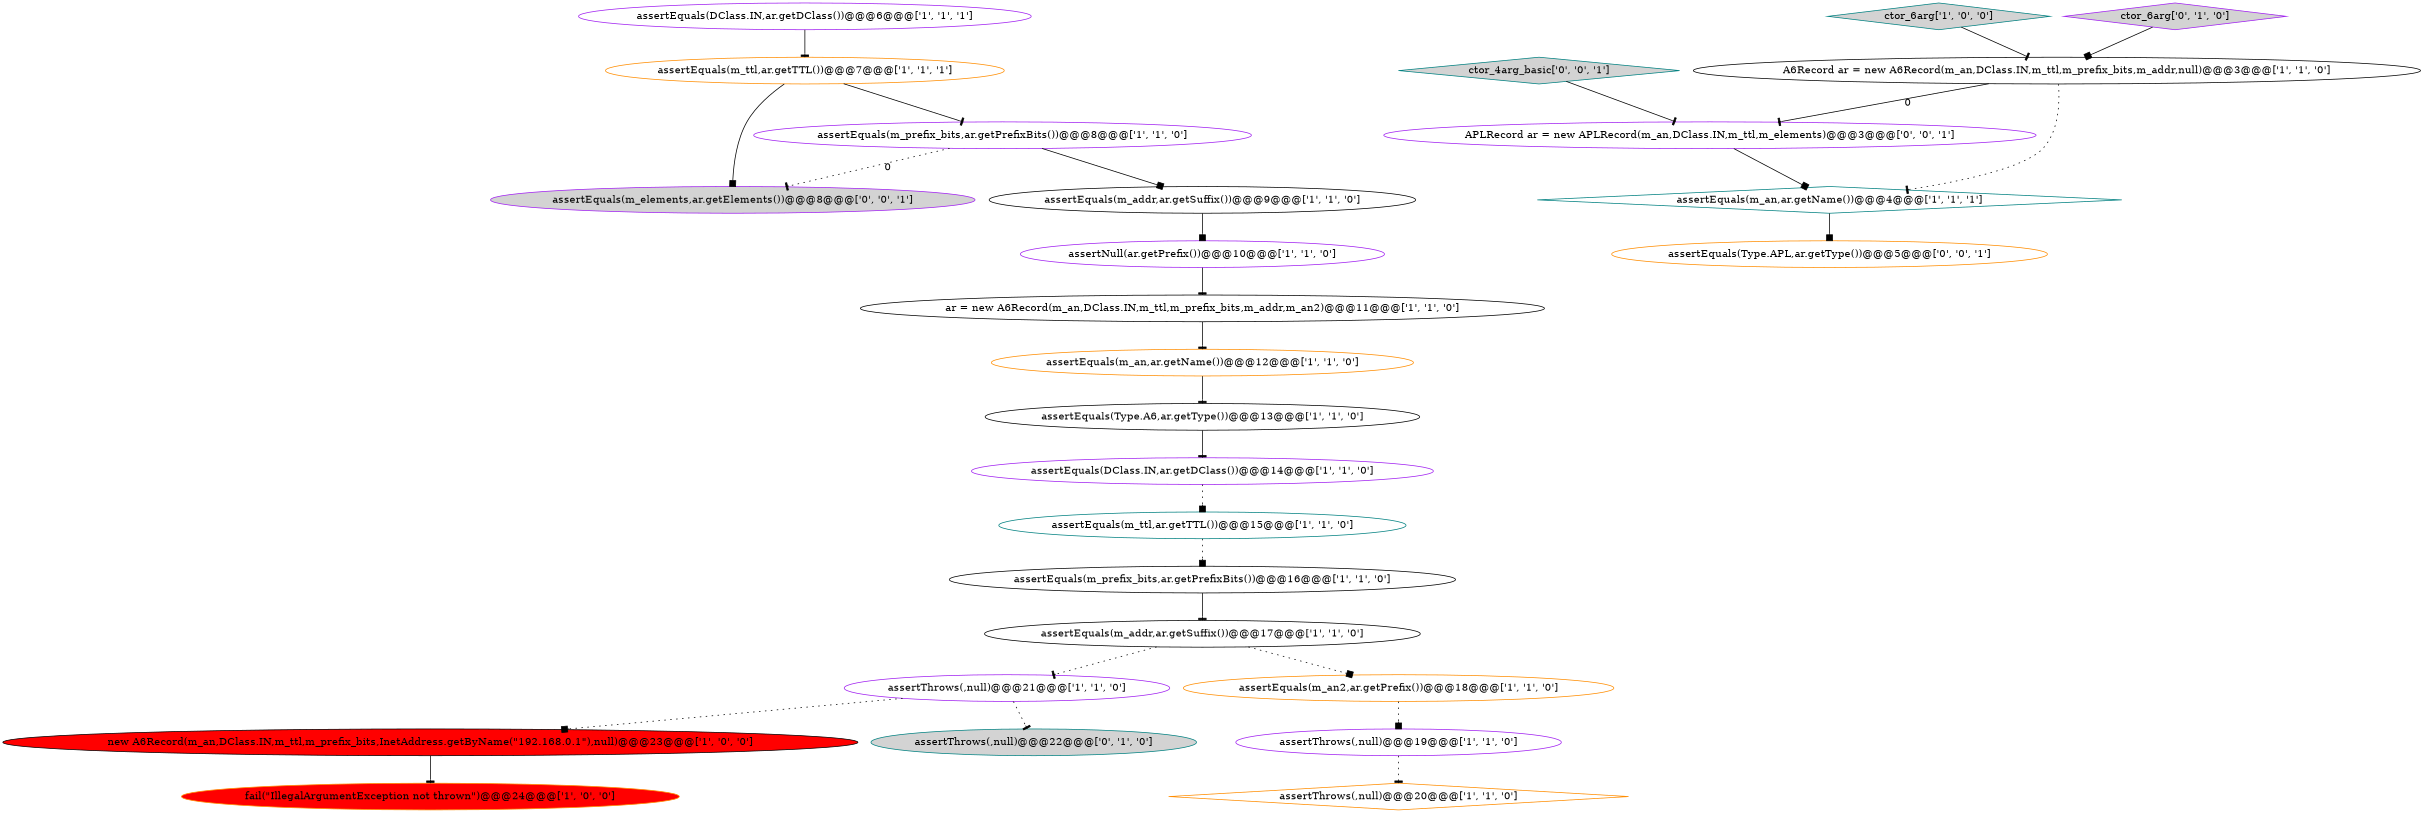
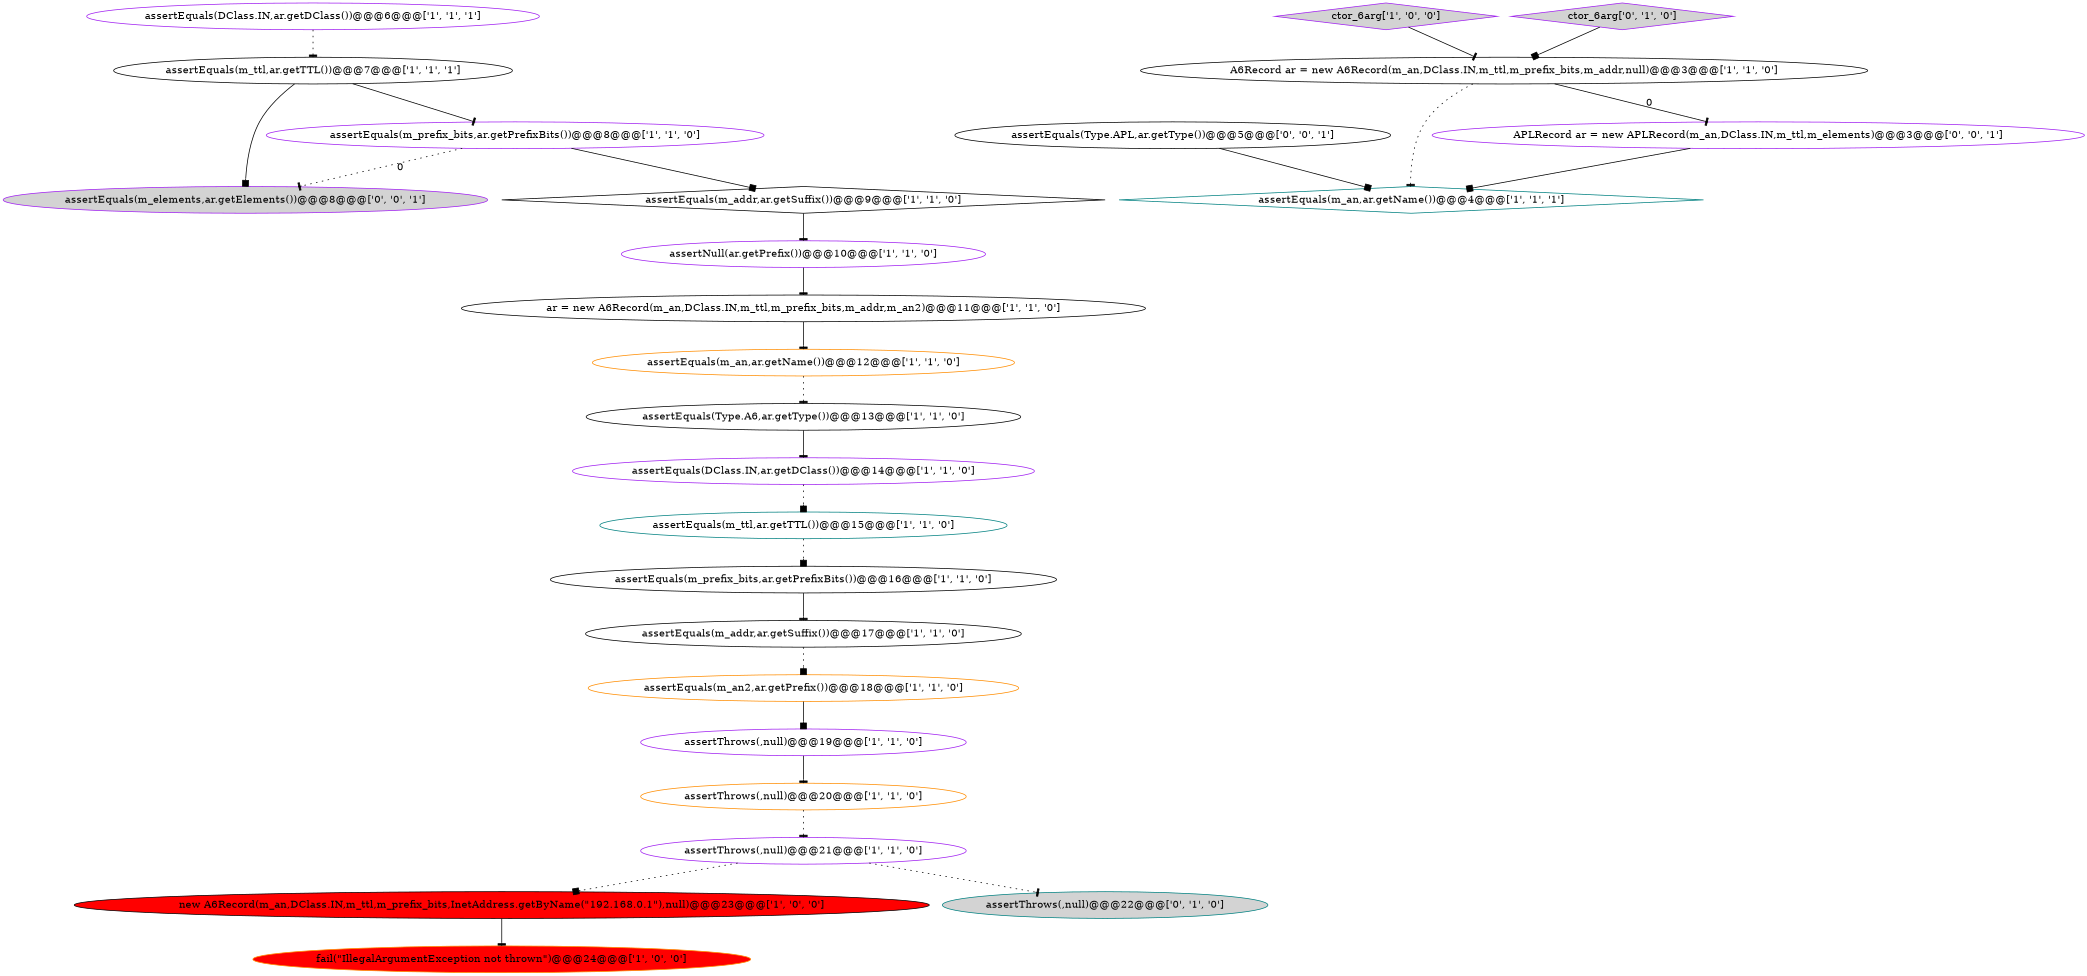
(1939, 16) -> (1386, 16)
(805, 42) -> (313, 42)
(805, 71) -> (313, 71)
(1539, 71) -> none
(1202, 200) -> (803, 200)
(1202, 223) -> (803, 225)
(1830, 223) -> (1291, 167)
(1830, 254) -> (1173, 135)
(1202, 388) -> (803, 388)
(1106, 661) -> (803, 822)
(1399, 712) -> (803, 712)
(1399, 768) -> (803, 768)
(1399, 797) -> (803, 797)
